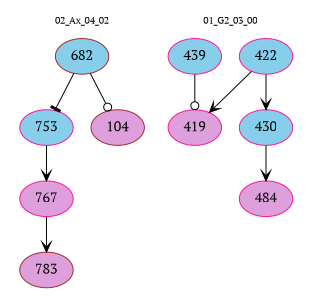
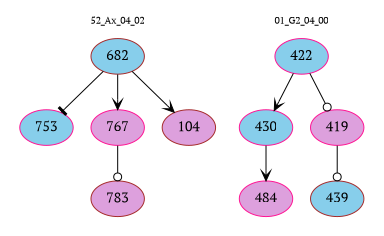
(82, 21) -> (118, 21)
(230, 21) -> (302, 21)
(195, 56) -> (337, 199)
(98, 88) -> (150, 88)
(195, 88) -> (337, 159)
(234, 88) -> (318, 88)
(46, 158) -> (118, 87)
(46, 230) -> (118, 159)
